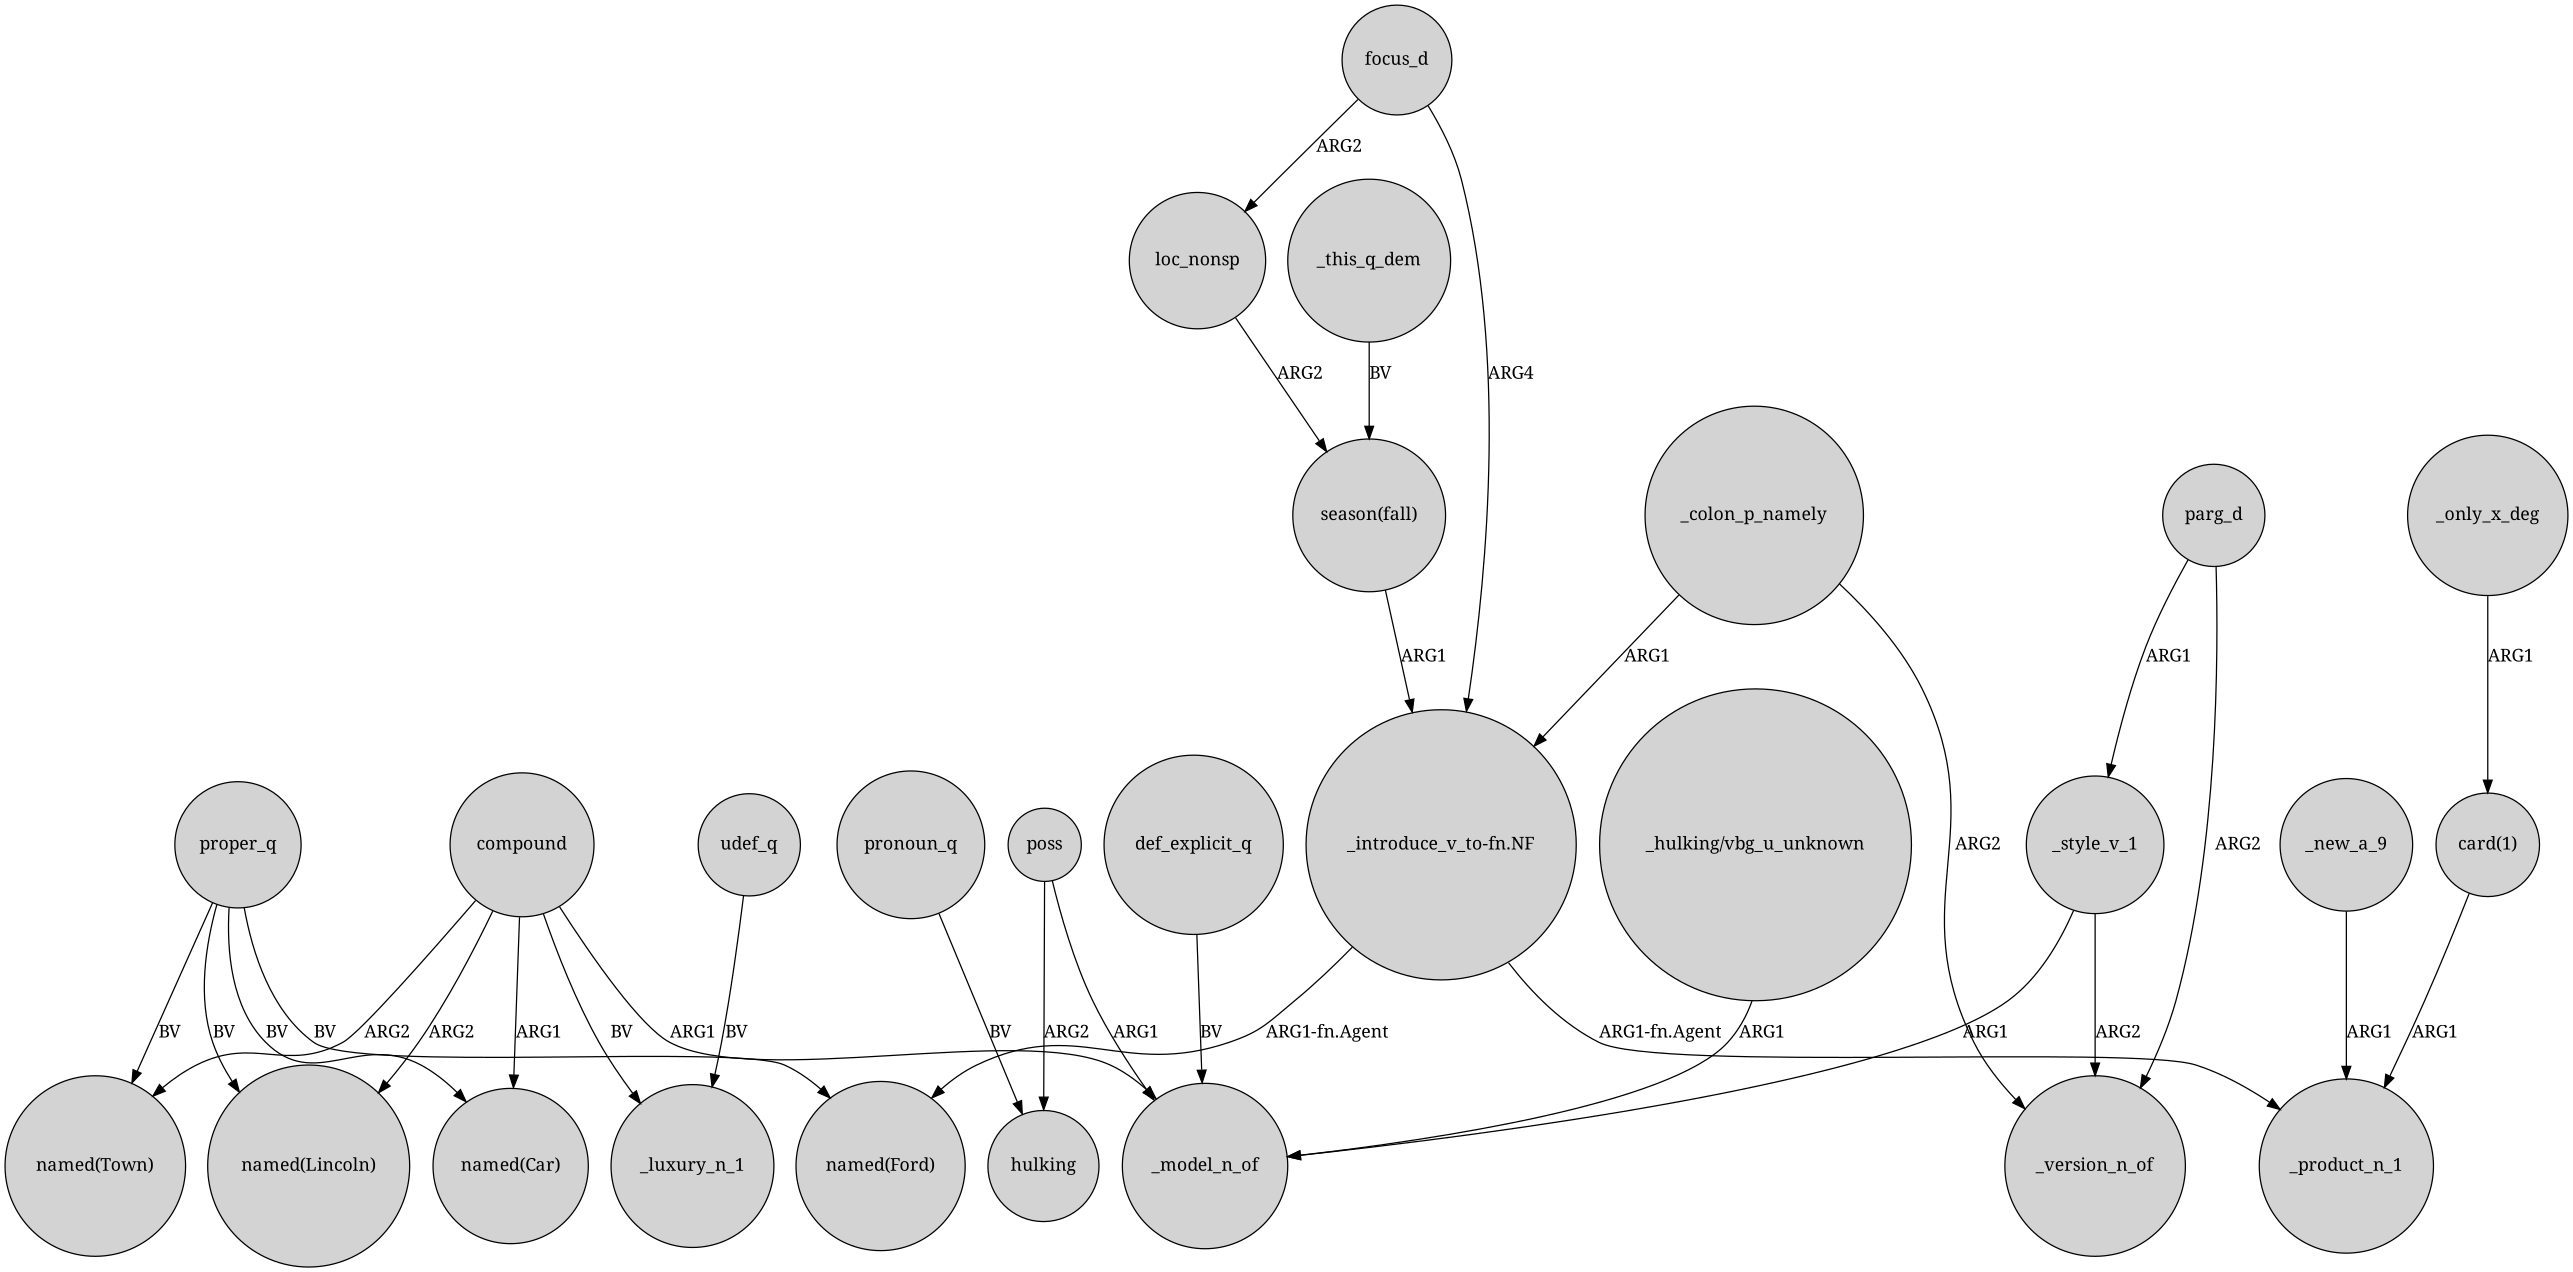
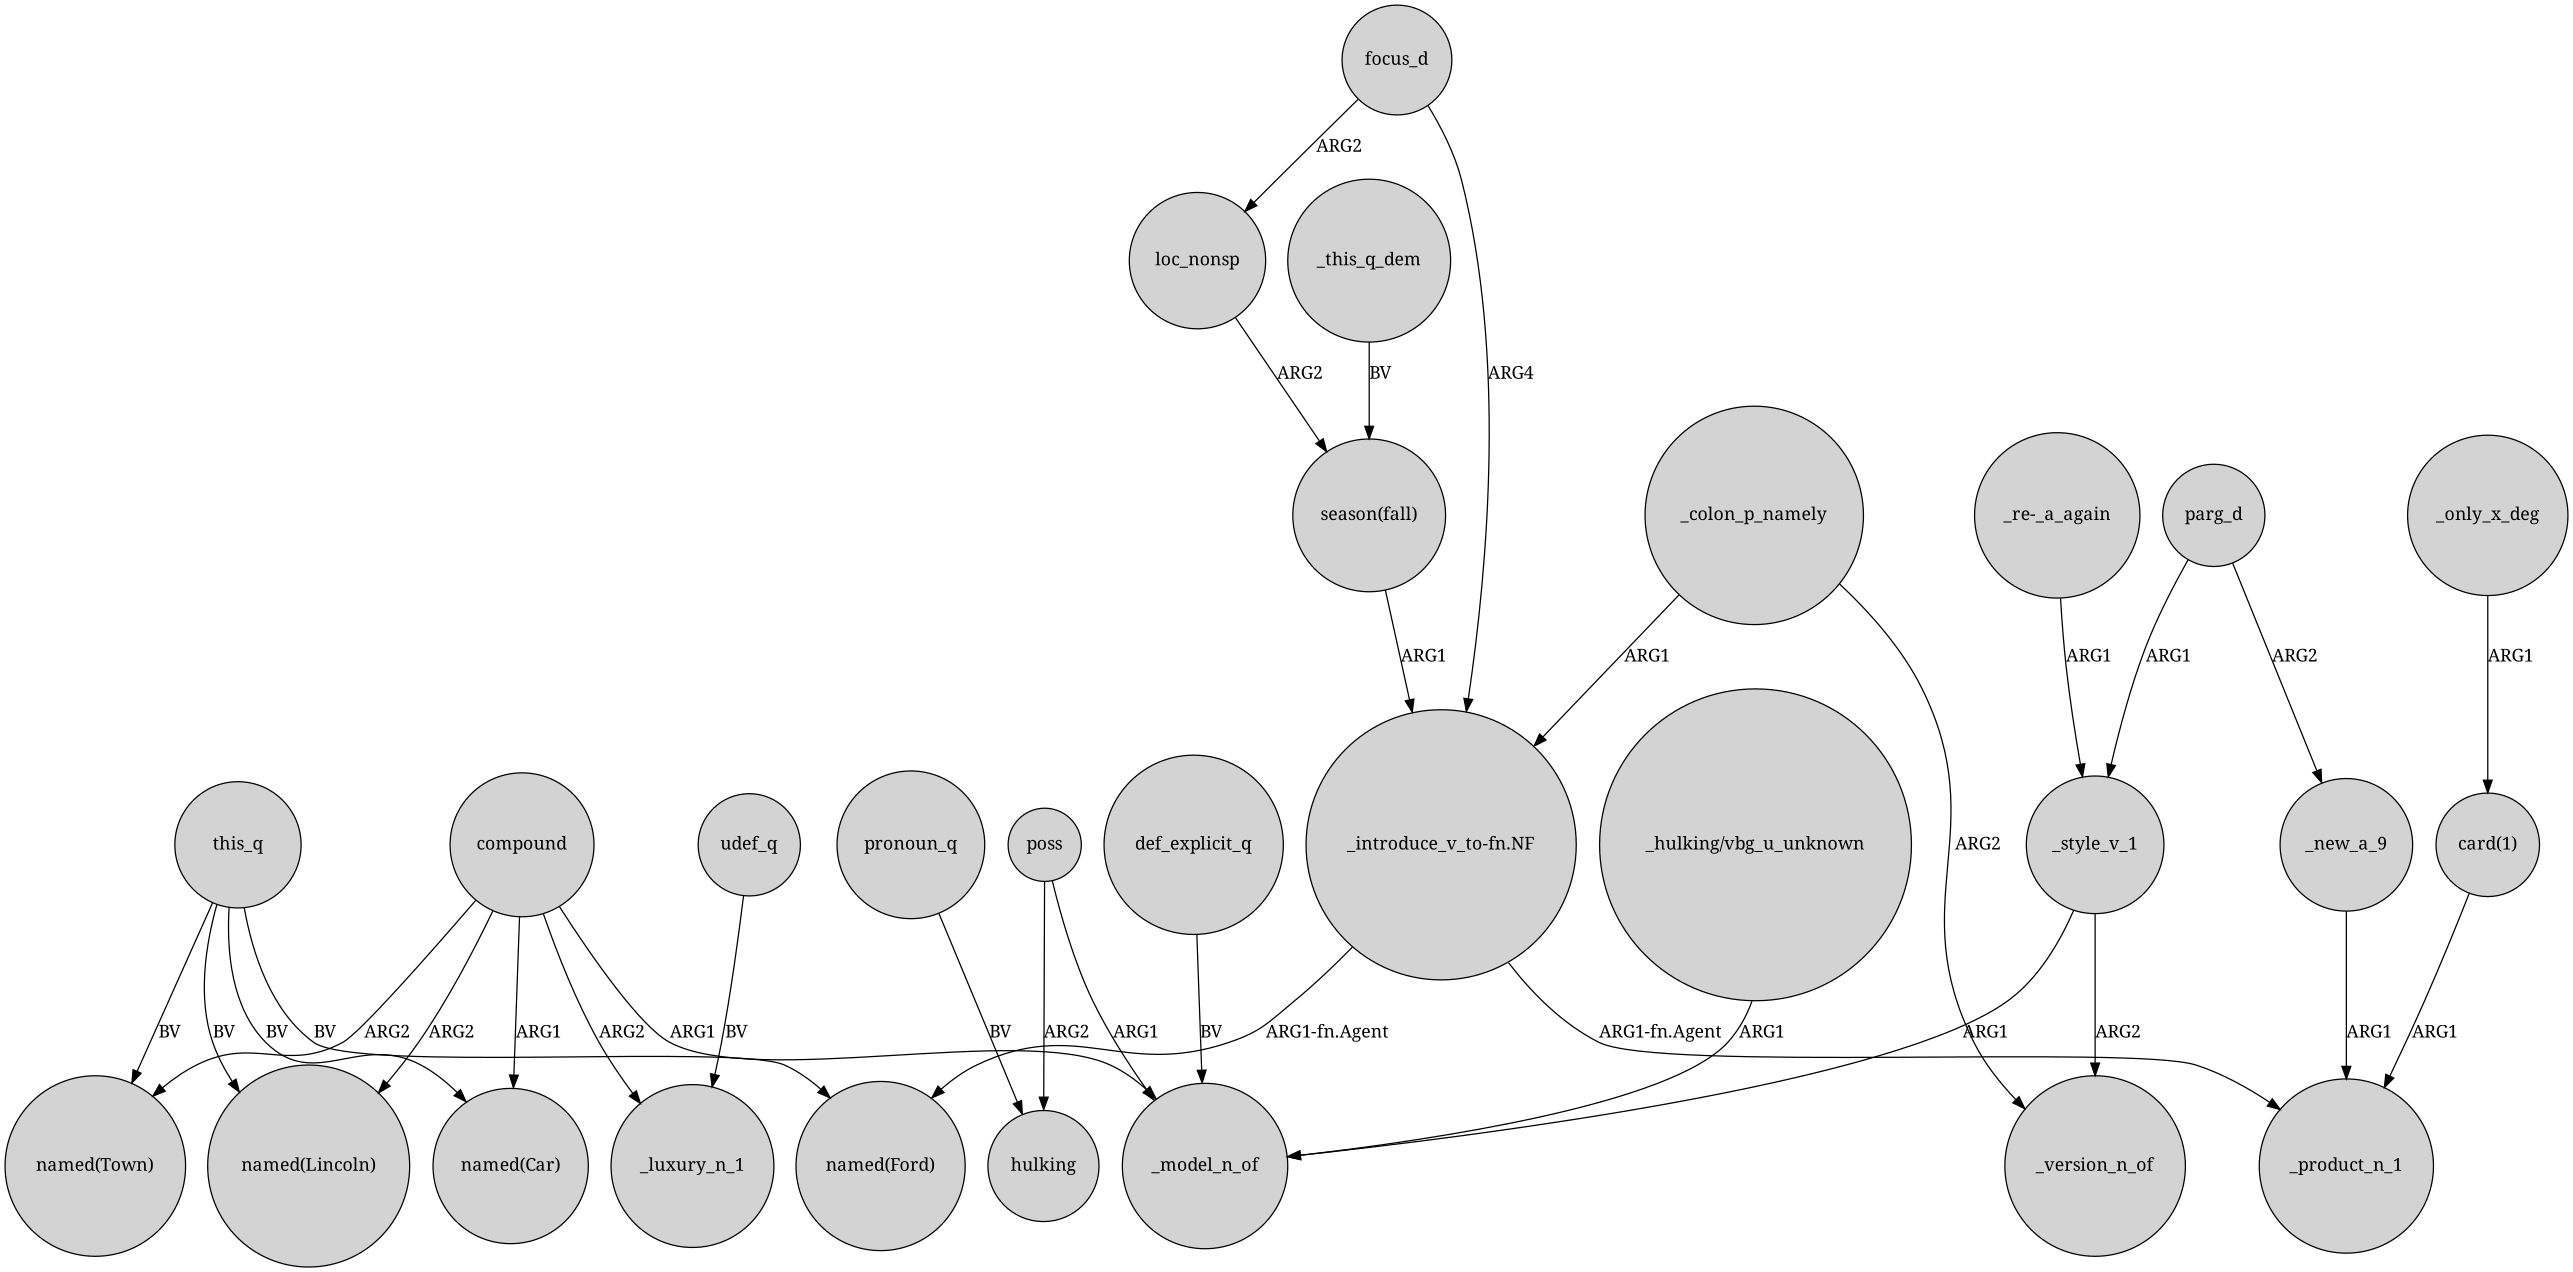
none -> (2057, 515)
(2207, 826) -> (2275, 667)
(238, 845) -> (238, 845)
(622, 1033) -> (622, 1033)
